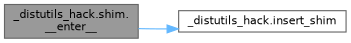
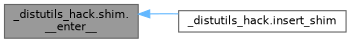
(153, 29) -> (164, 14)
